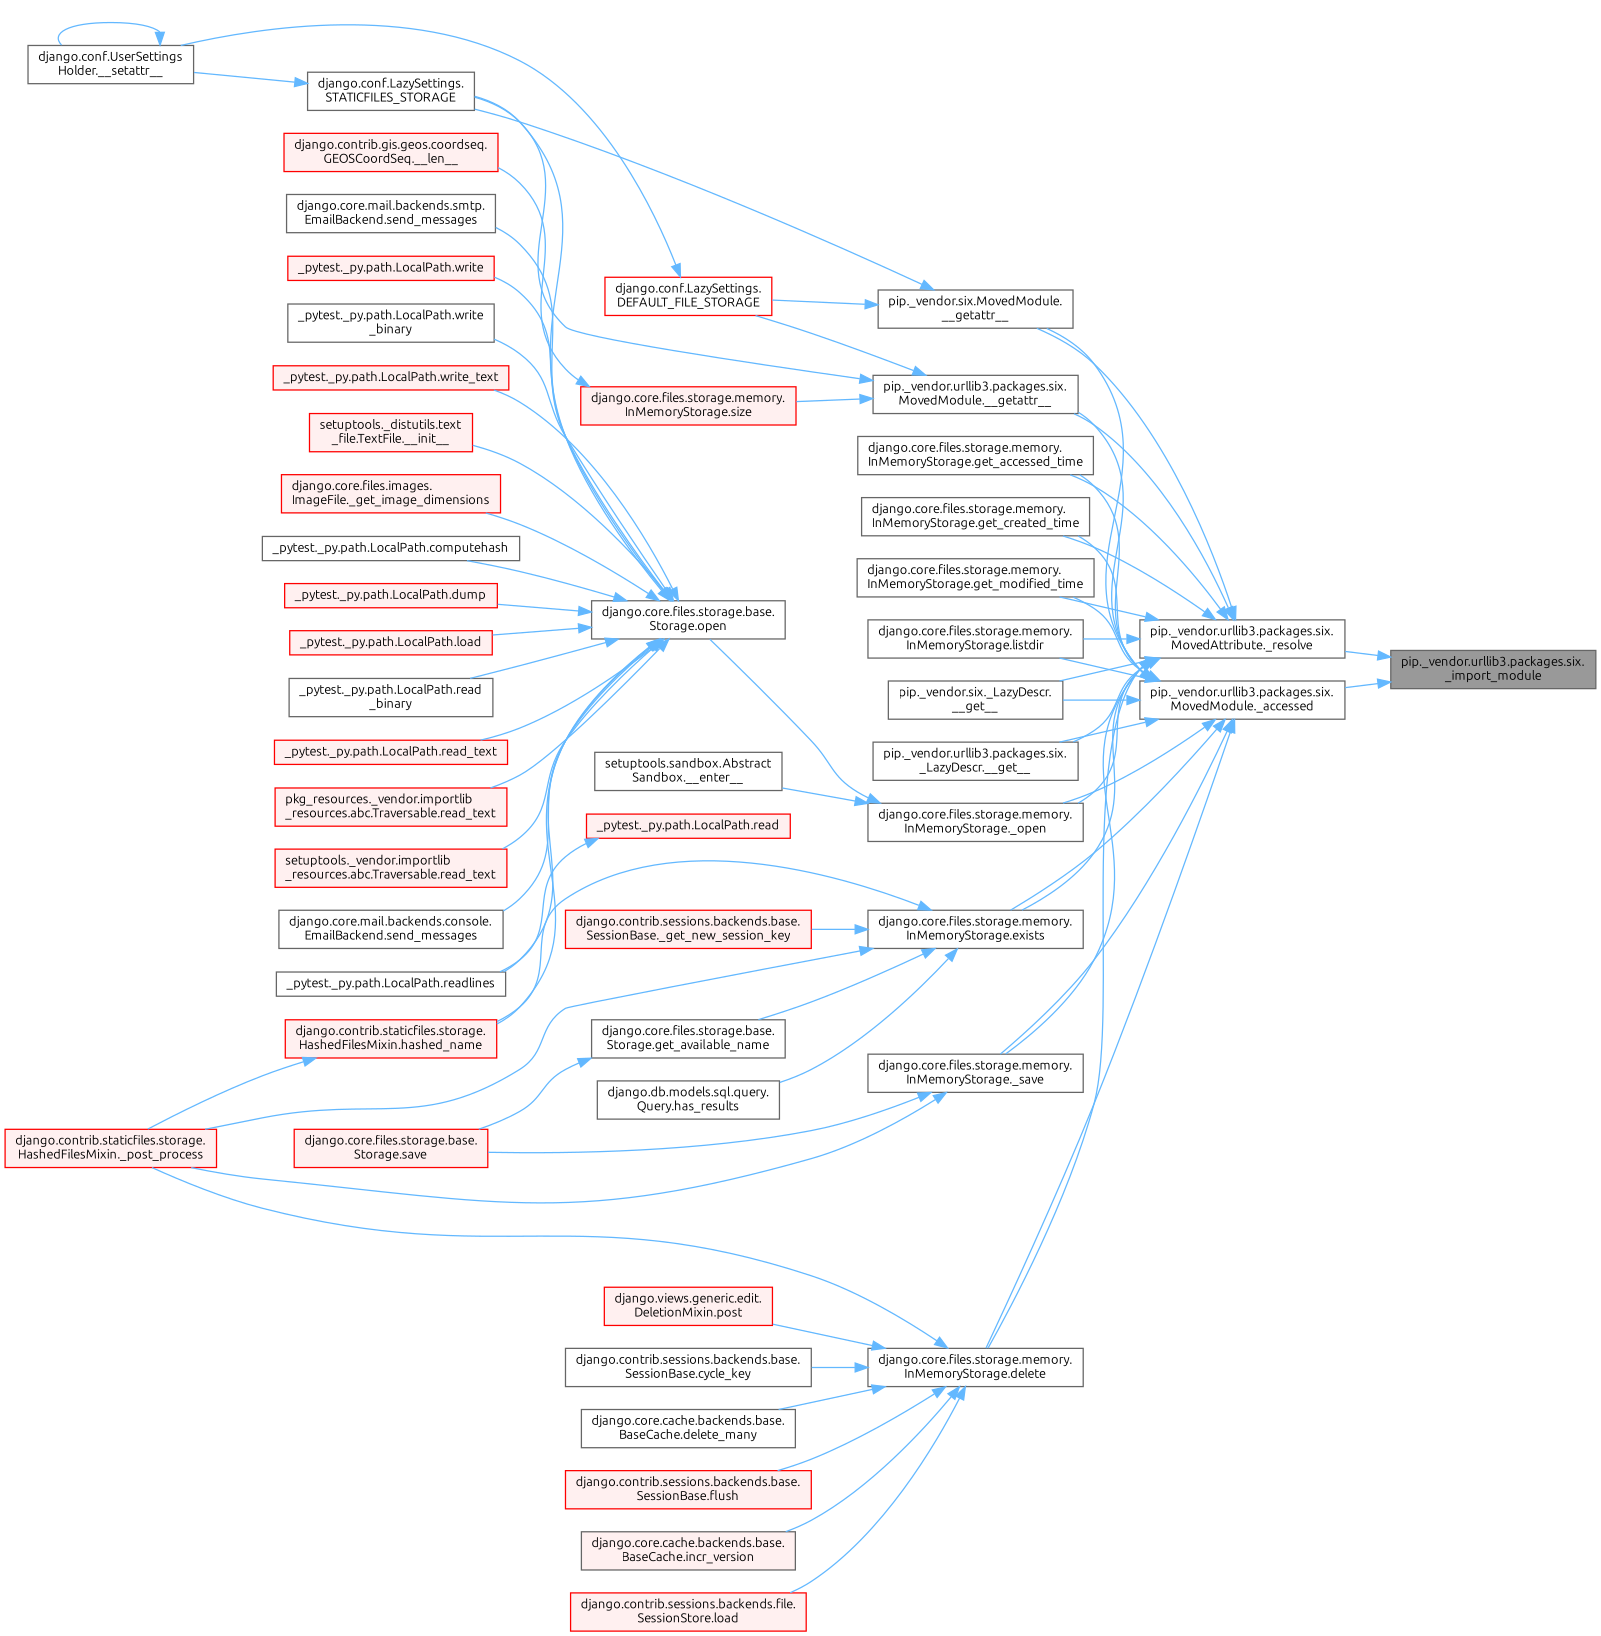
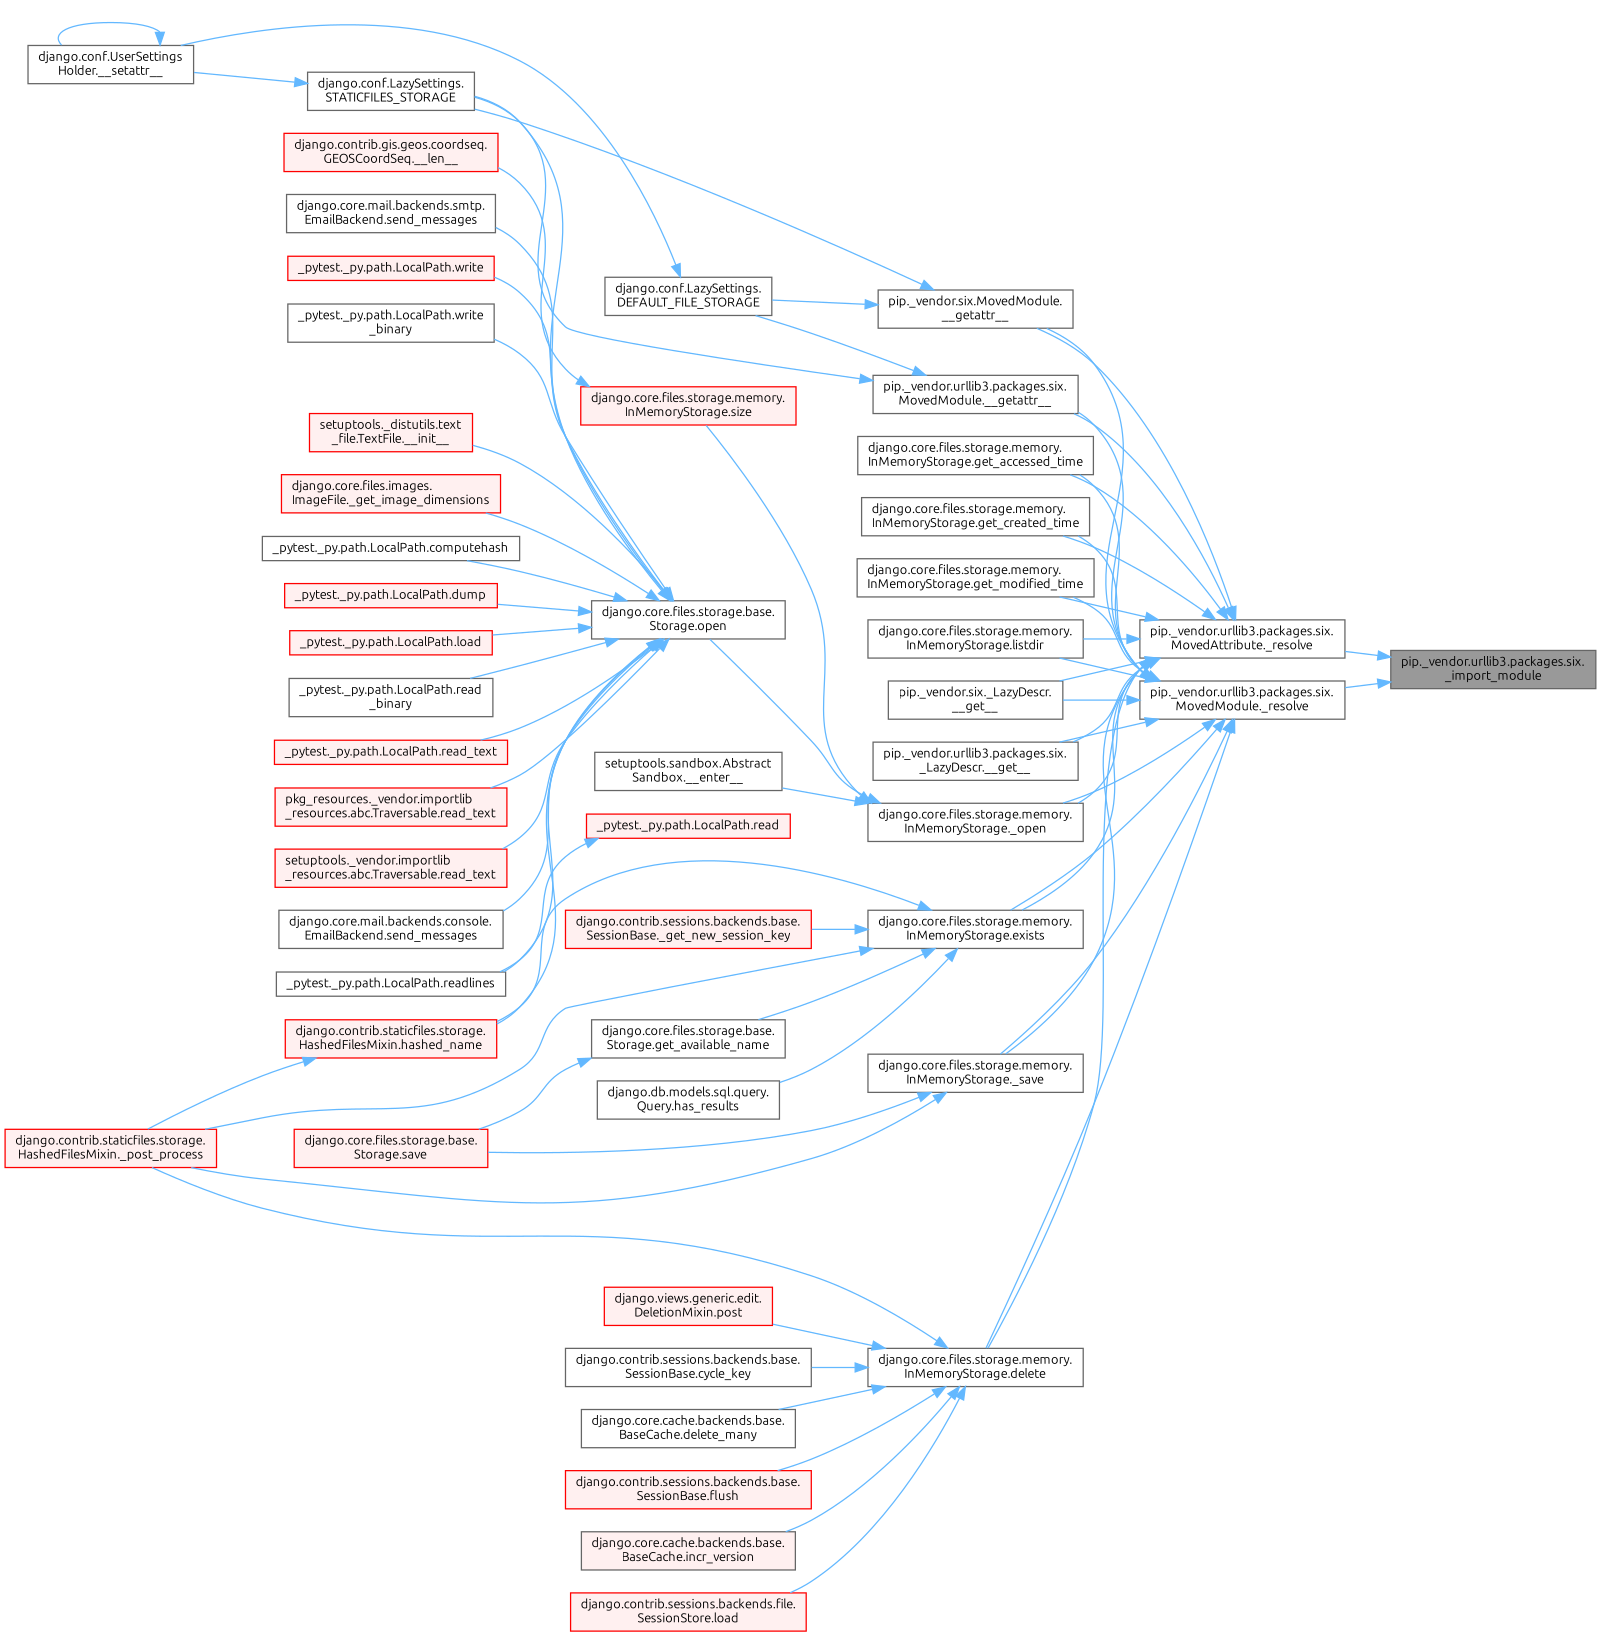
(688, 296) -> (688, 296)
(391, 378) -> none
(828, 400) -> (815, 600)
(1242, 700) -> (1242, 700)
